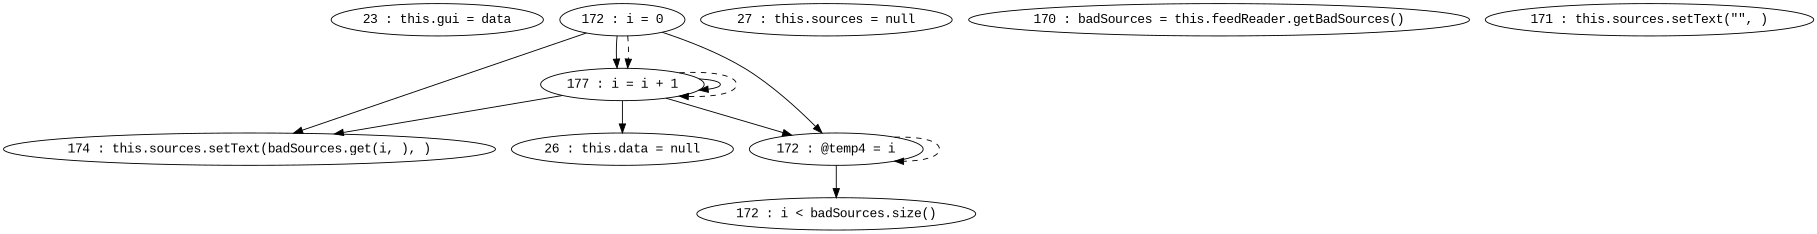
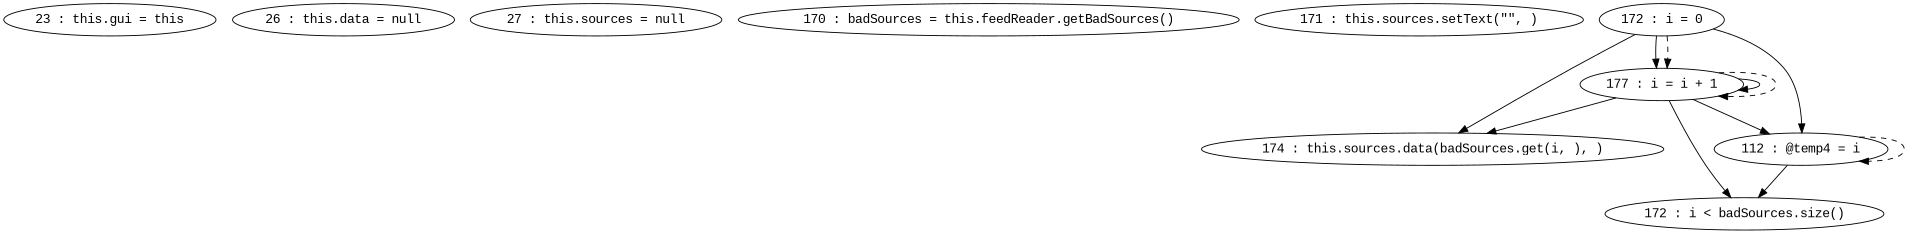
(437, 20) -> (110, 20)
(622, 112) -> (1694, 147)
(249, 149) -> (1433, 149)
(836, 149) -> (1801, 149)
